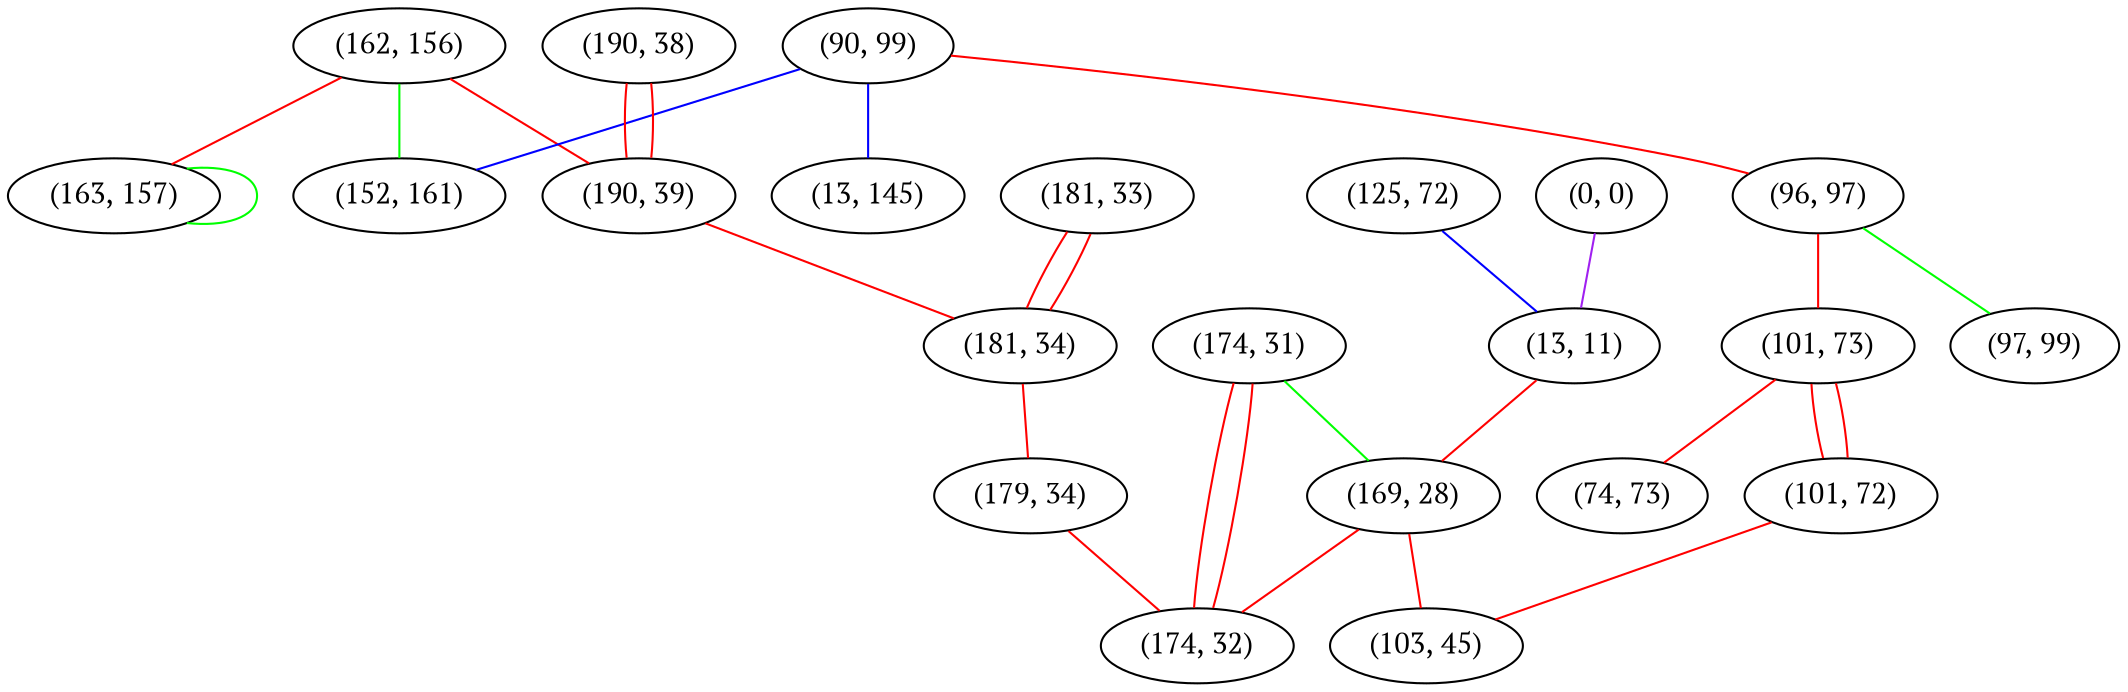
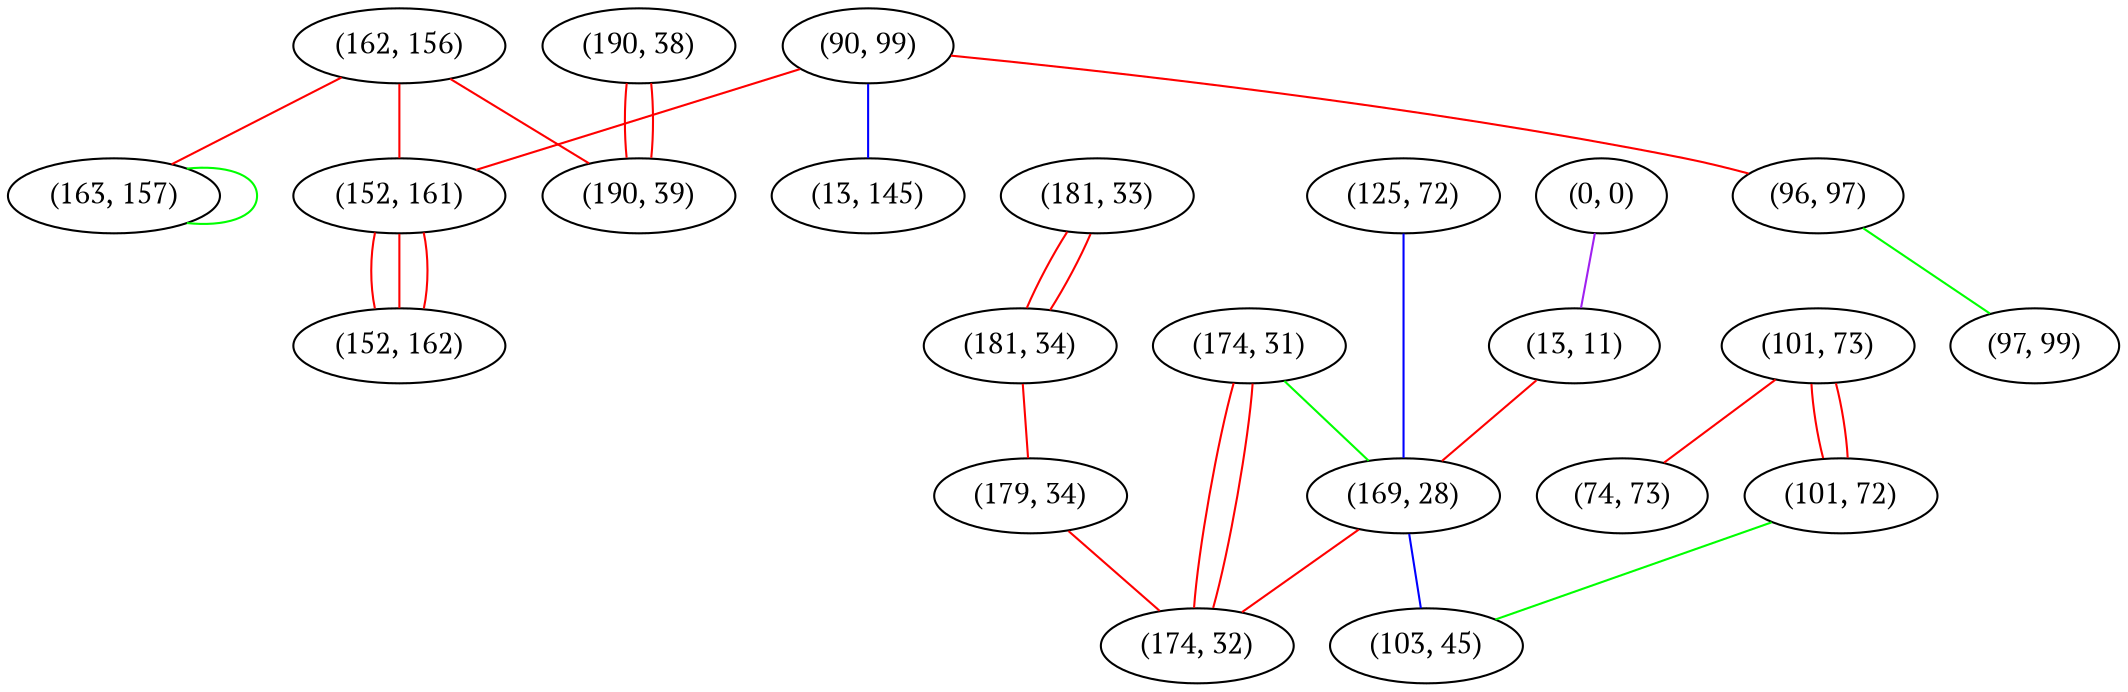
(638, 119) -> (638, 119)
(399, 121) -> (399, 121)
(830, 271) -> none
(1490, 271) -> (1404, 346)
(1818, 271) -> none
none -> (399, 346)
(1415, 571) -> (1415, 571)
(1634, 571) -> (1634, 571)
